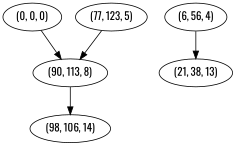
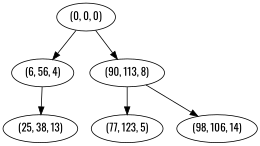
none -> (67, 42)
(93, 42) -> (127, 97)
(196, 73) -> (40, 129)
